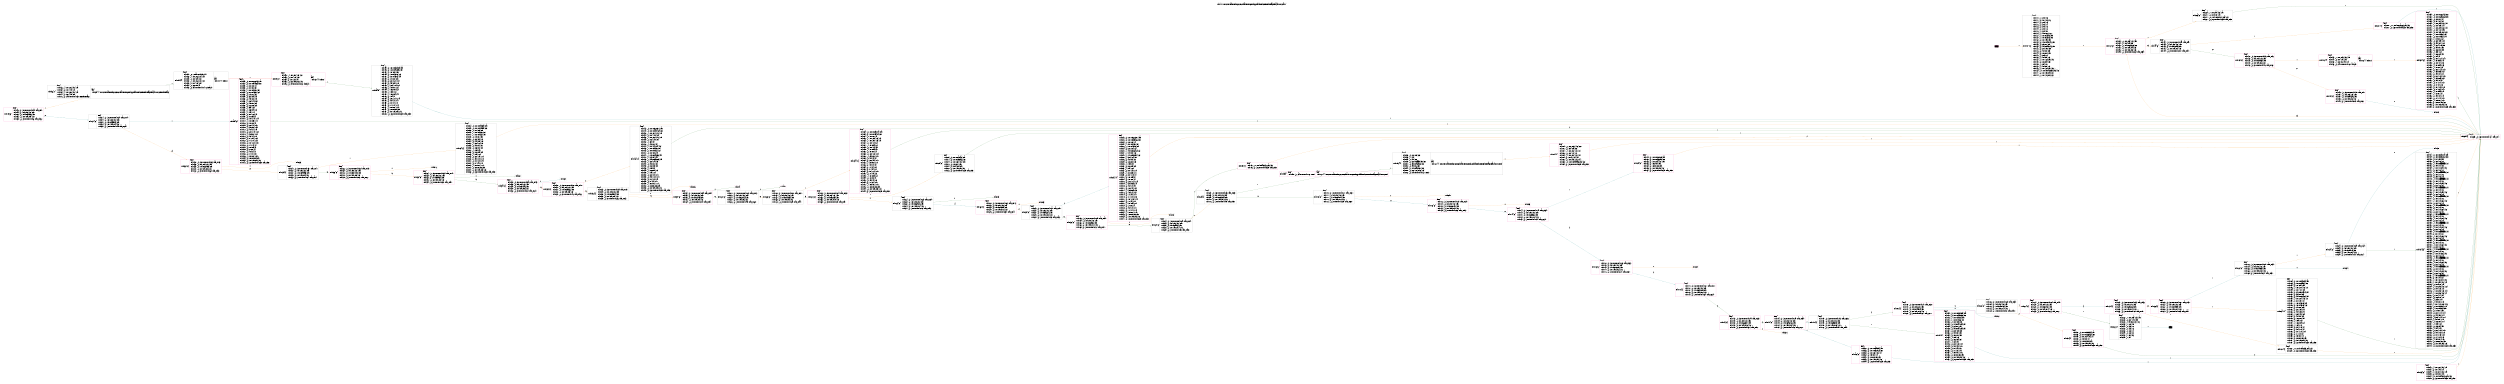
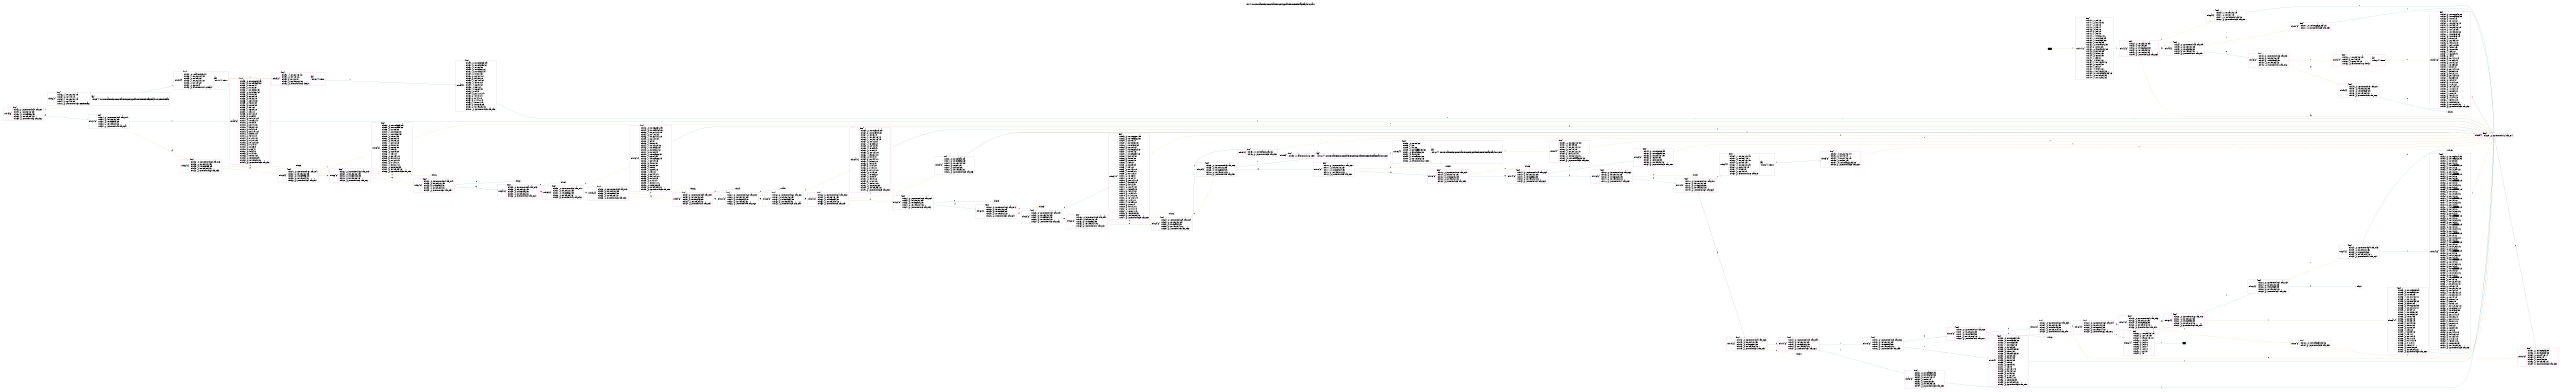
none -> (1747, 165)
(2388, 356) -> (2515, 243)
